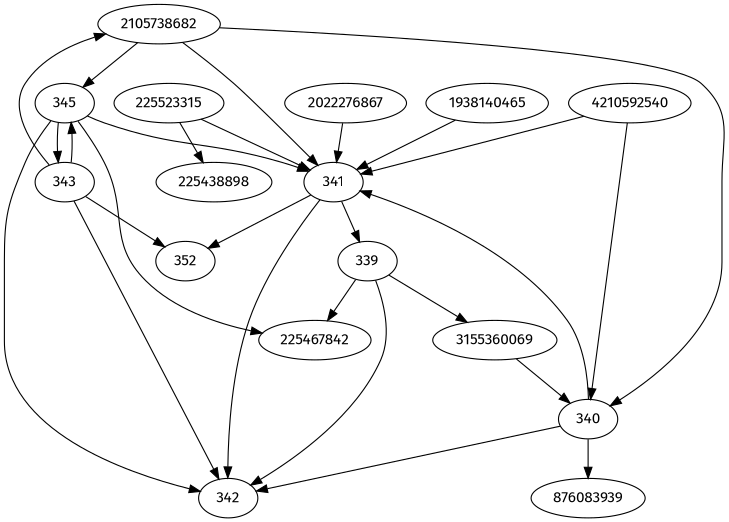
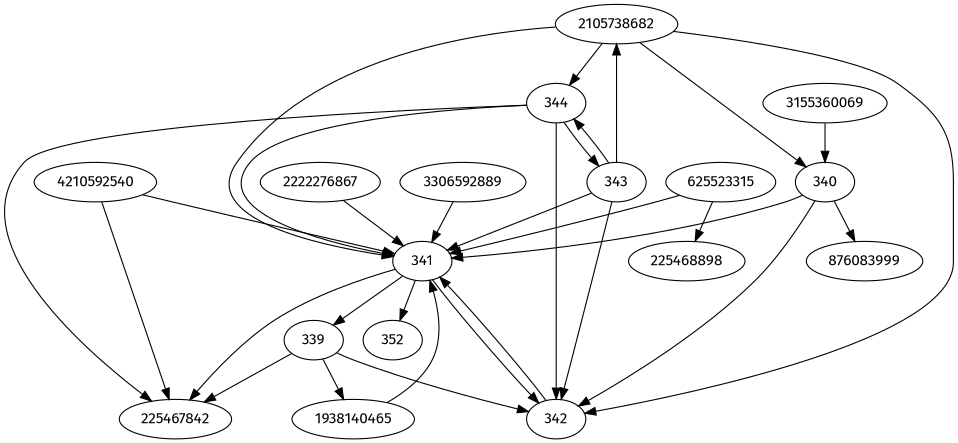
(65, 103) -> (556, 103)
(169, 103) -> (721, 182)
(346, 103) -> (320, 182)
(214, 182) -> (687, 261)
none -> (463, 182)
(127, 223) -> (525, 220)
none -> (953, 247)
(610, 256) -> (134, 296)
(423, 296) -> (331, 374)
none -> (285, 314)
none -> (498, 342)
(588, 498) -> (865, 261)
